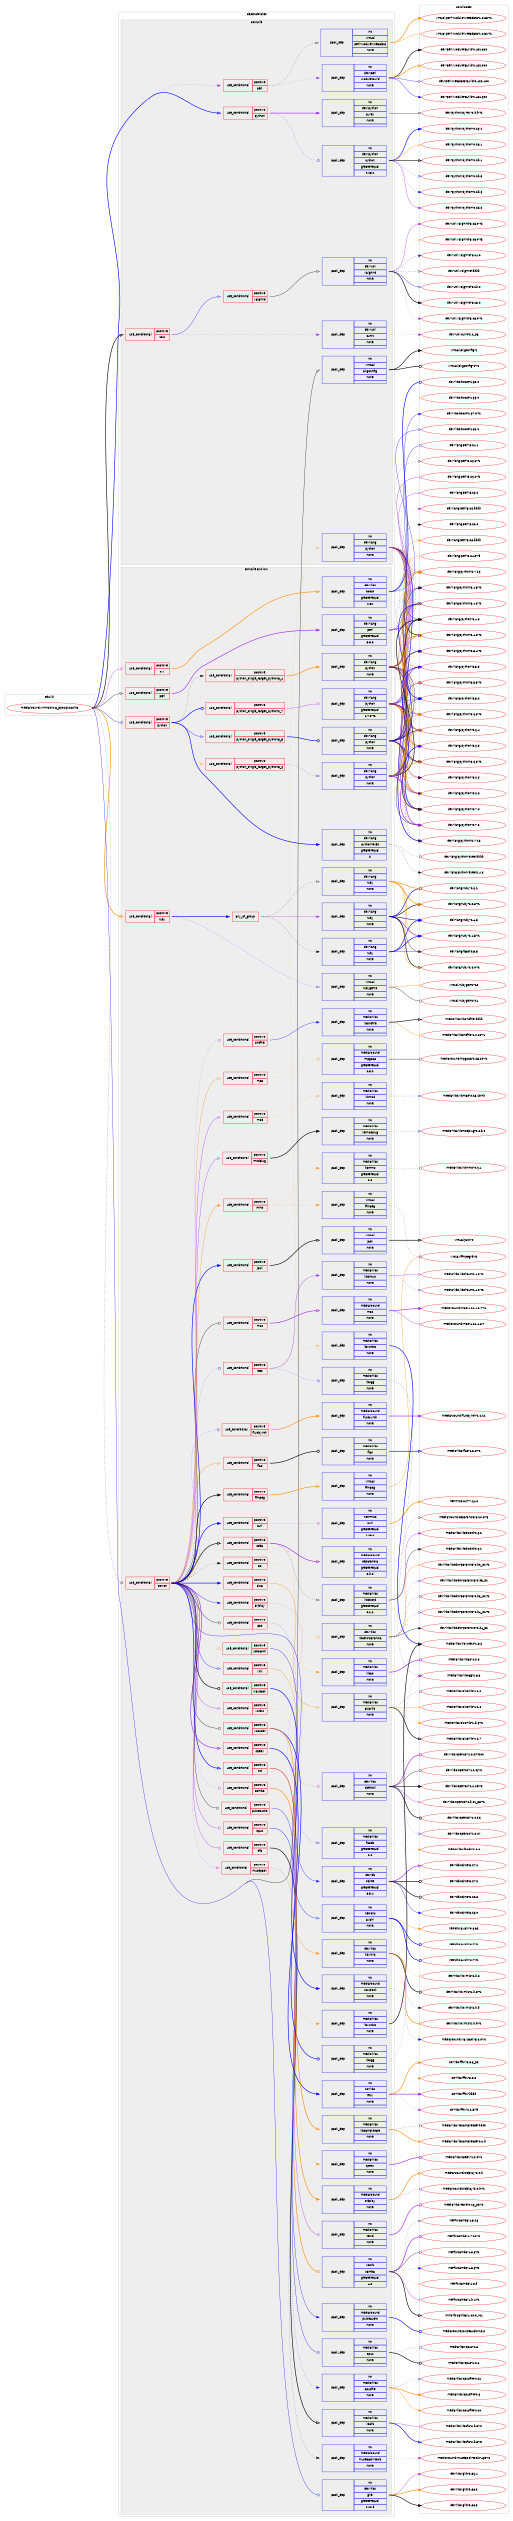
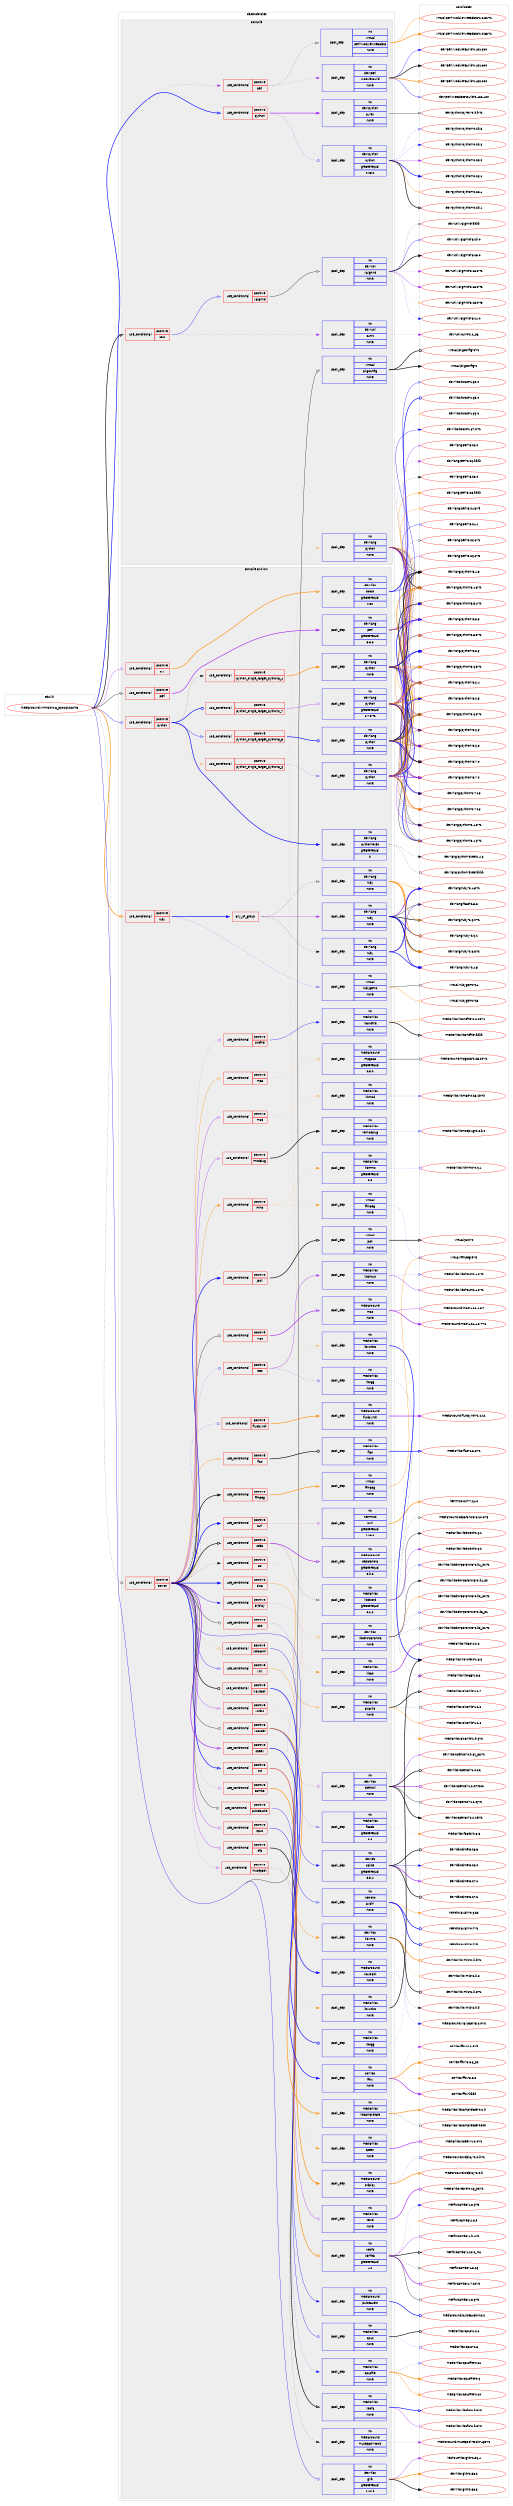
(464, 1834) -> none
(464, 2316) -> (464, 2252)
(464, 2474) -> (464, 2458)
